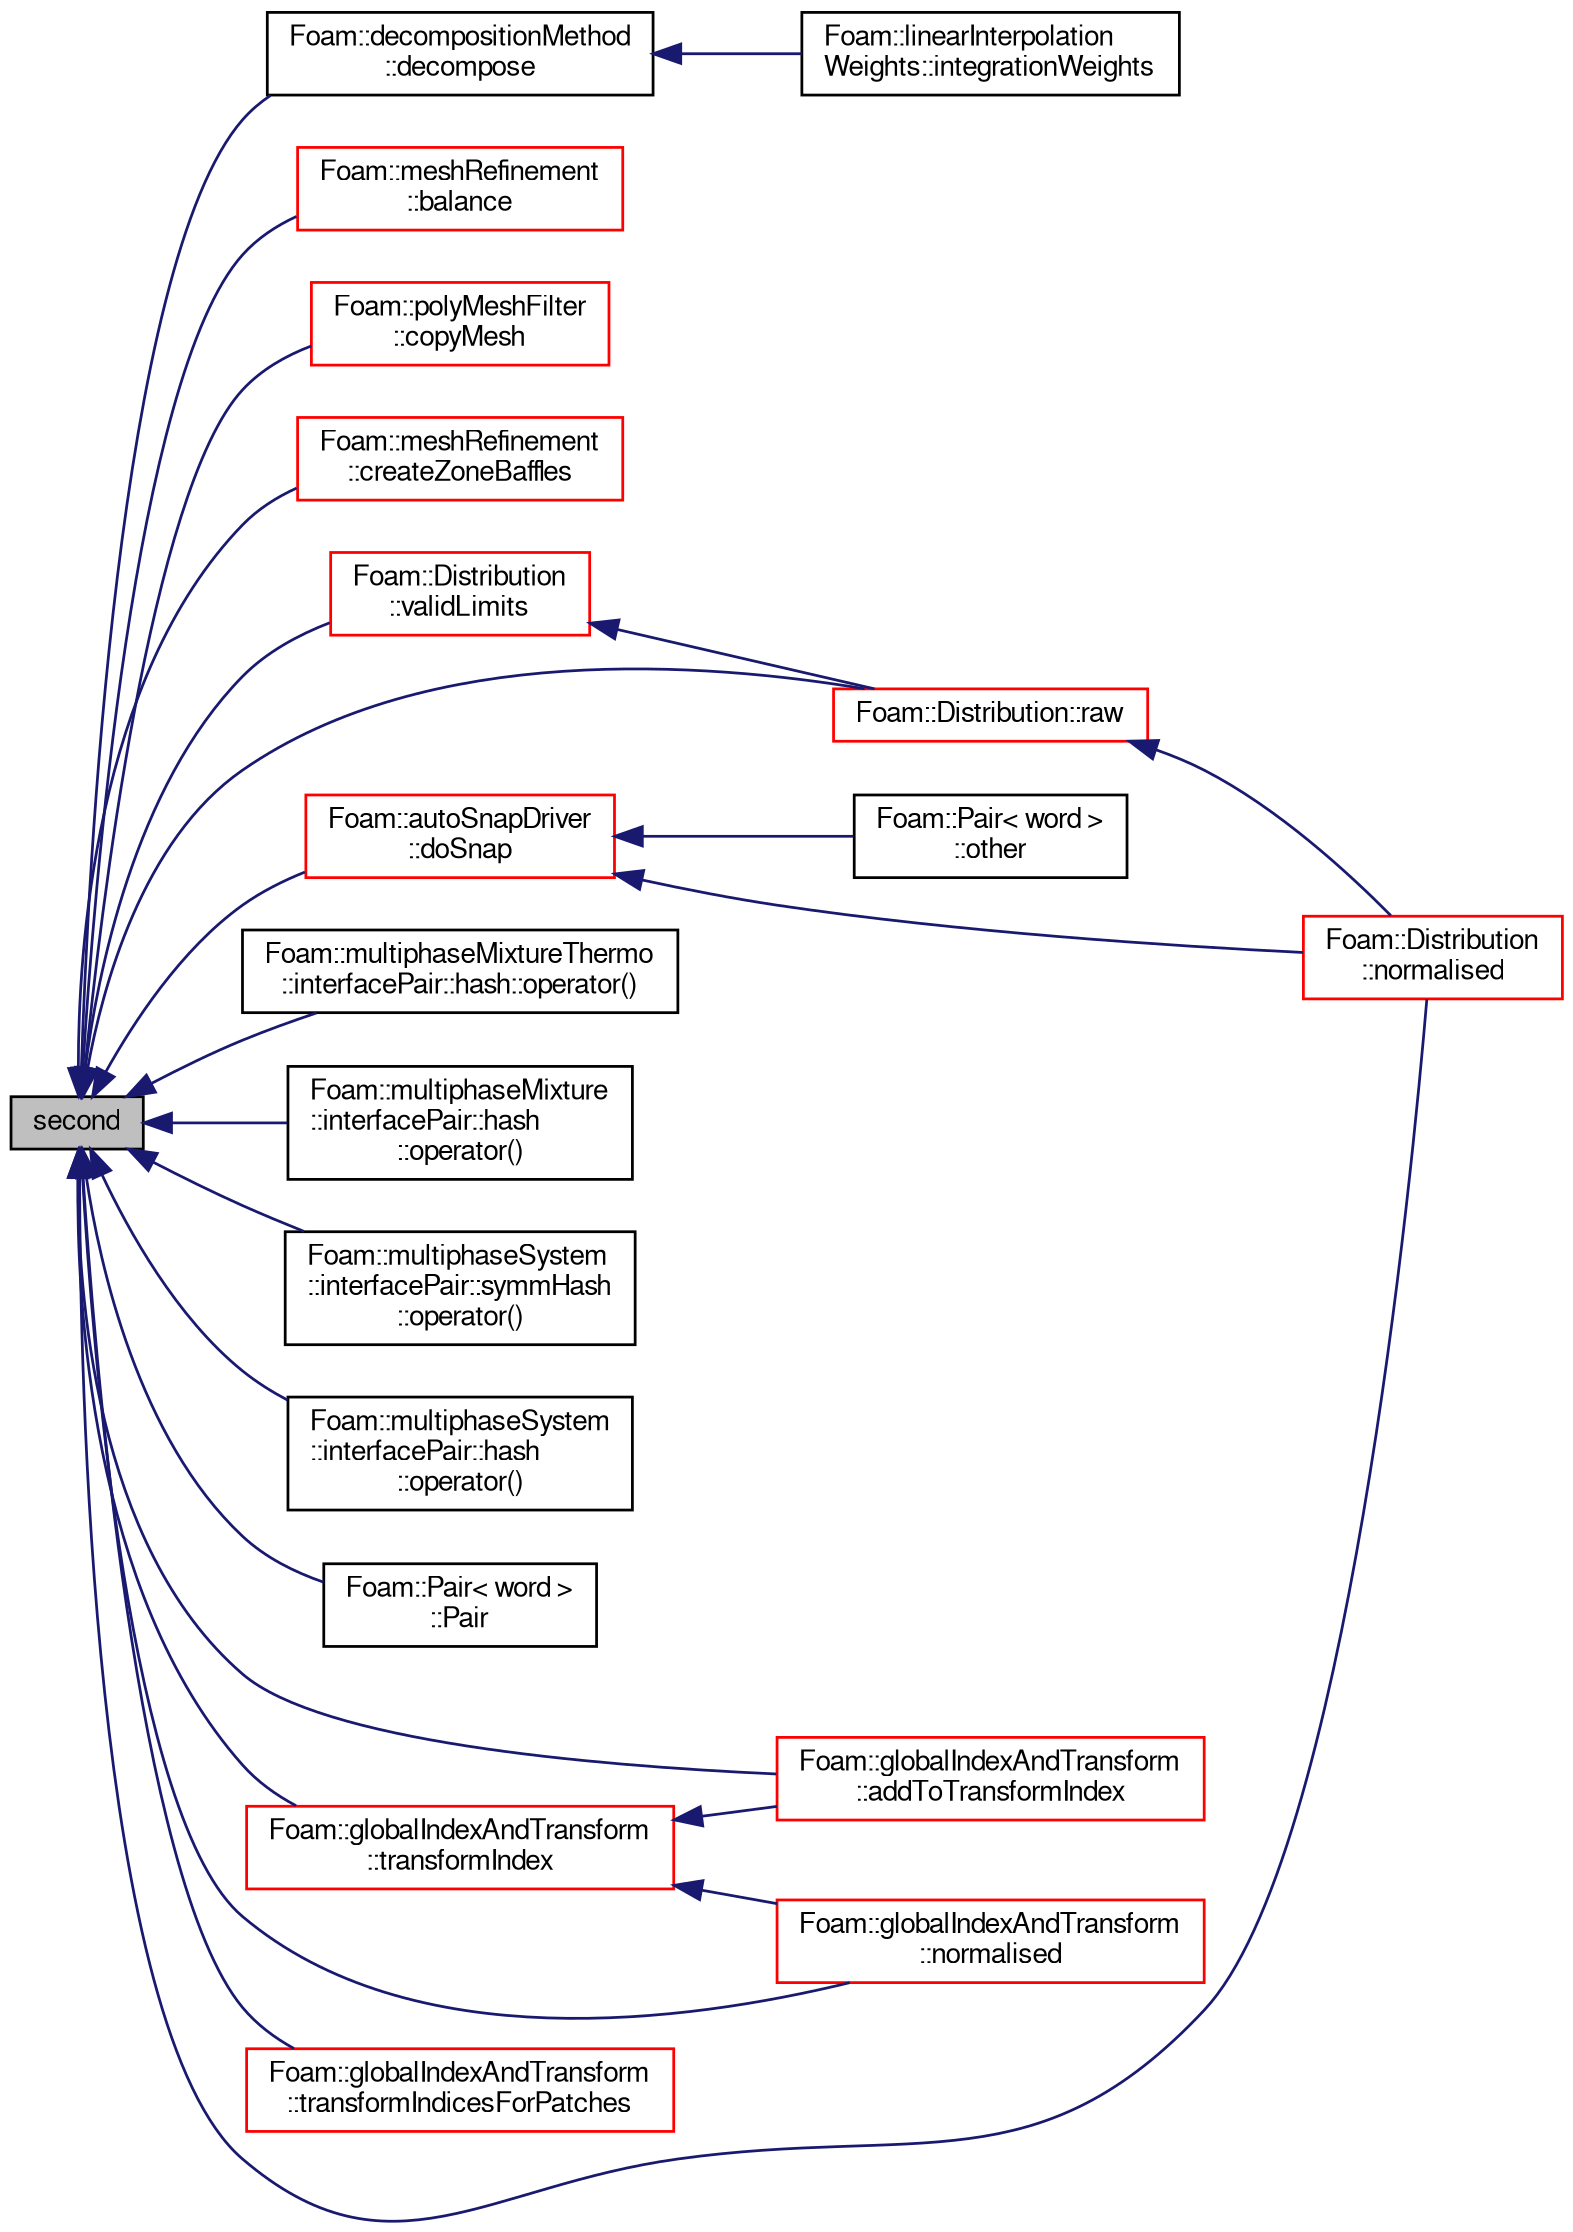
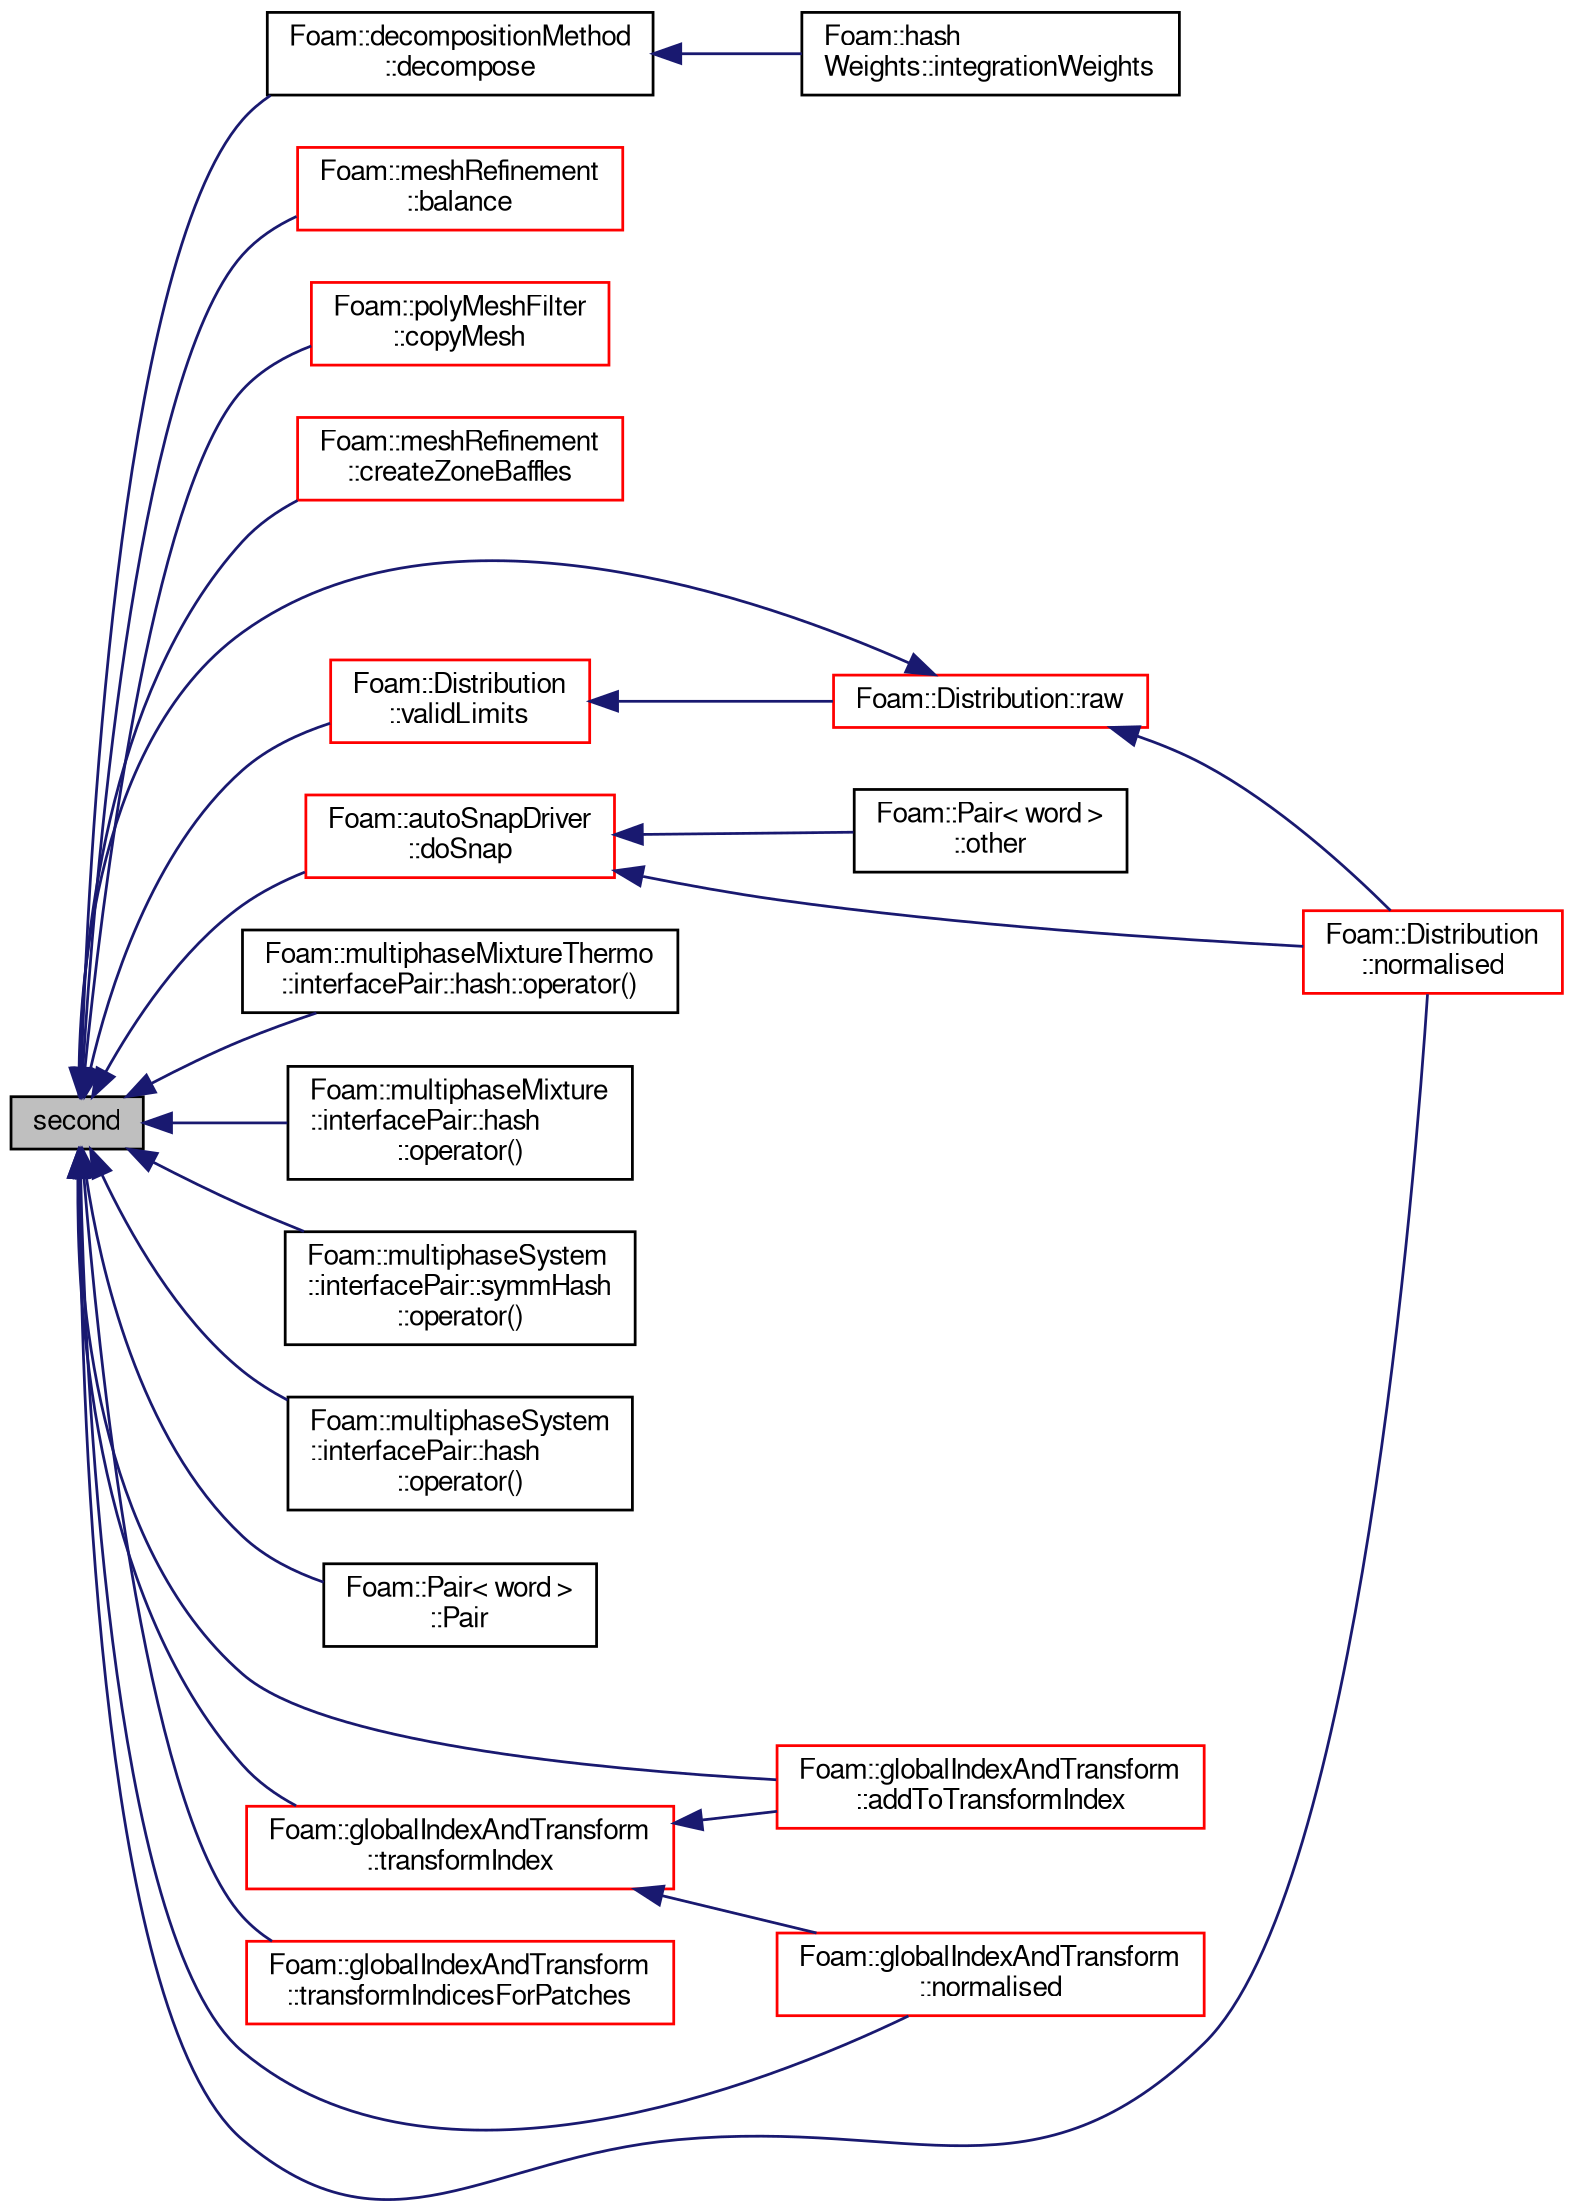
(991, 54) -> (991, 54)
(377, 706) -> (325, 589)
